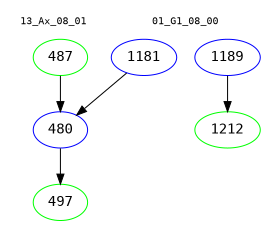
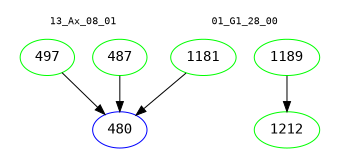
(186, 22) -> (245, 22)
(144, 57) -> (203, 57)
(228, 57) -> (287, 57)
(60, 161) -> (80, 90)
